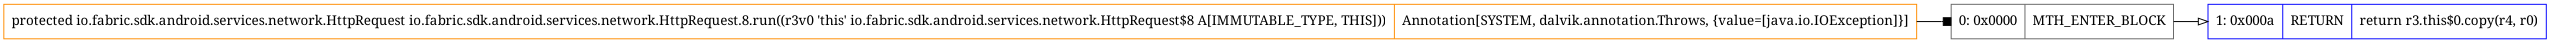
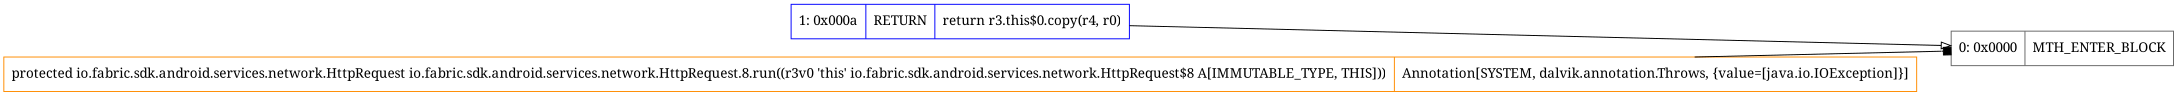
(2186, 22) -> (1535, 36)
